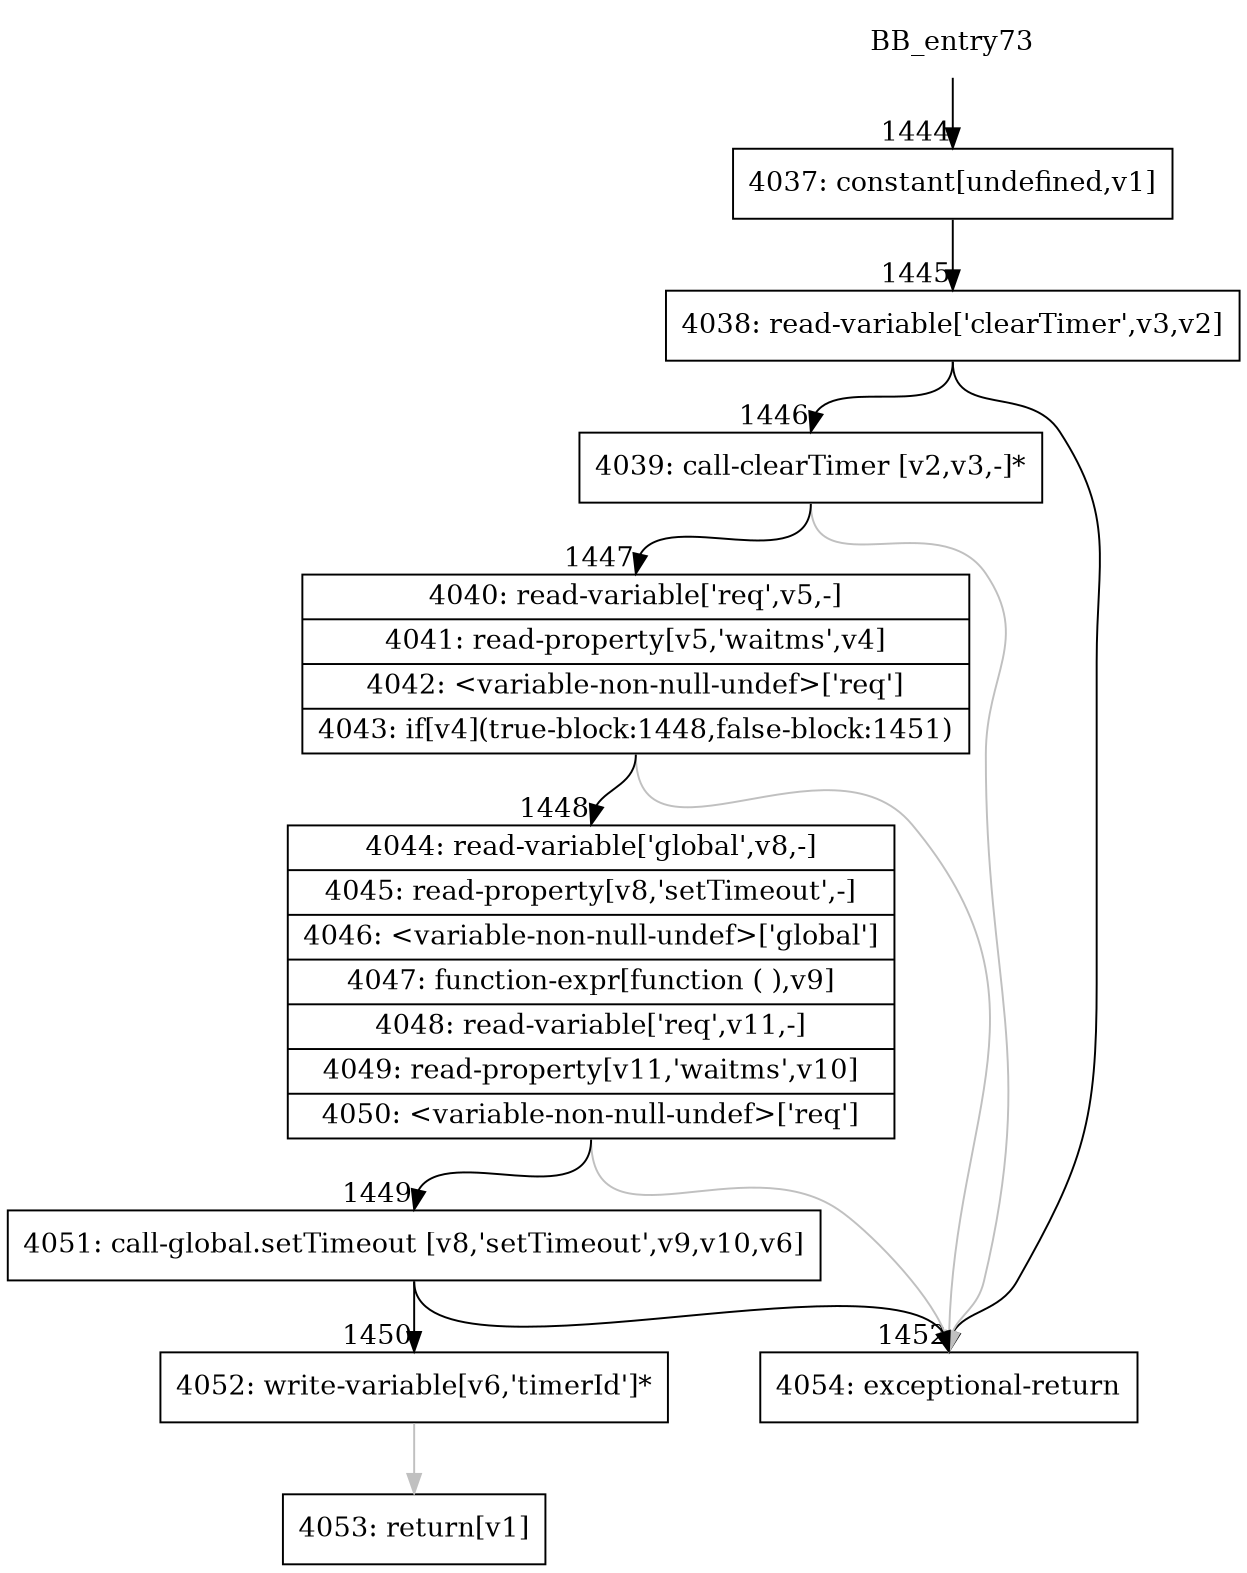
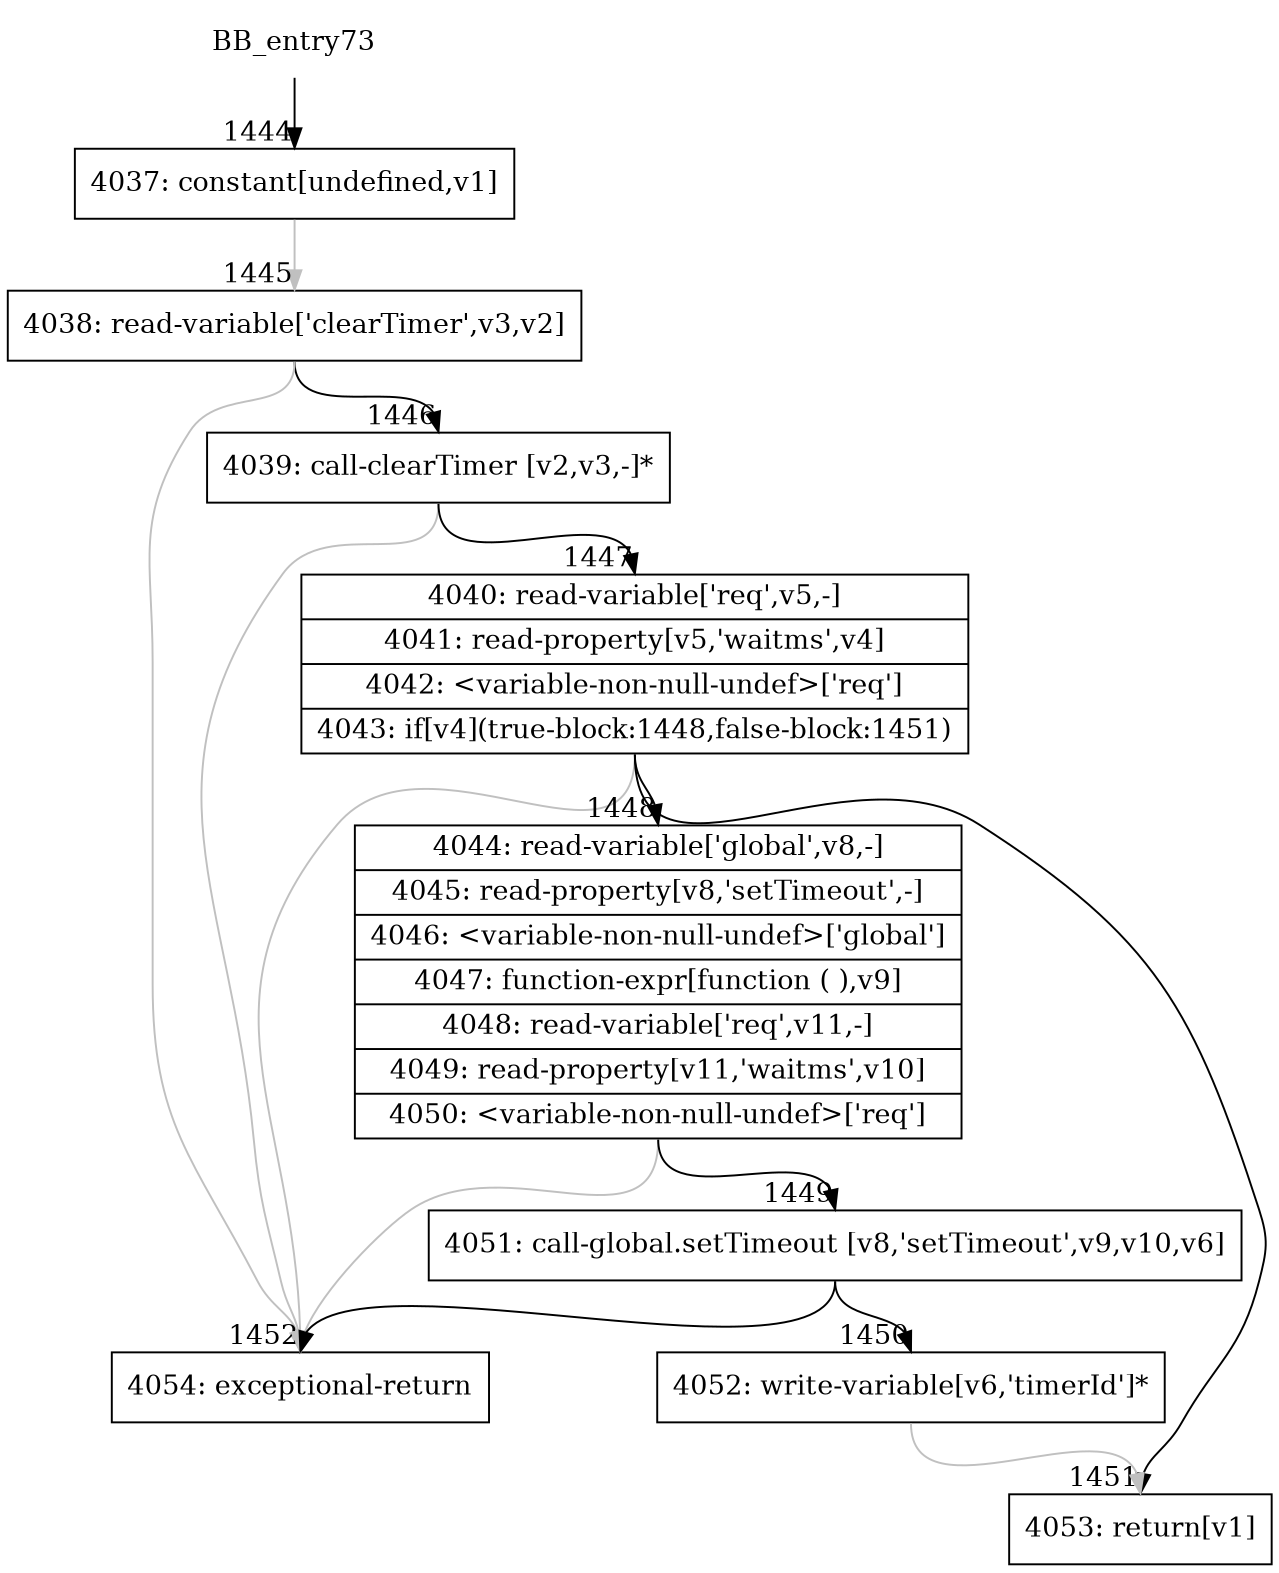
(953, 245) -> (295, 245)
(1097, 833) -> (153, 828)
none -> (1133, 949)
